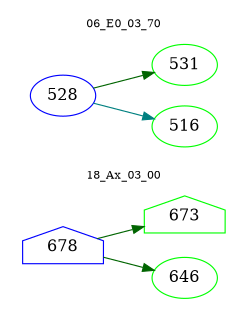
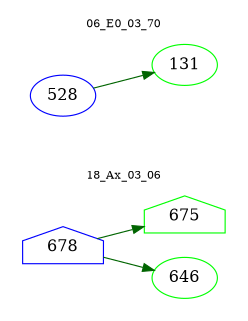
(185, 65) -> (185, 65)
(185, 126) -> none
(124, 176) -> (124, 176)
(185, 216) -> (185, 216)
